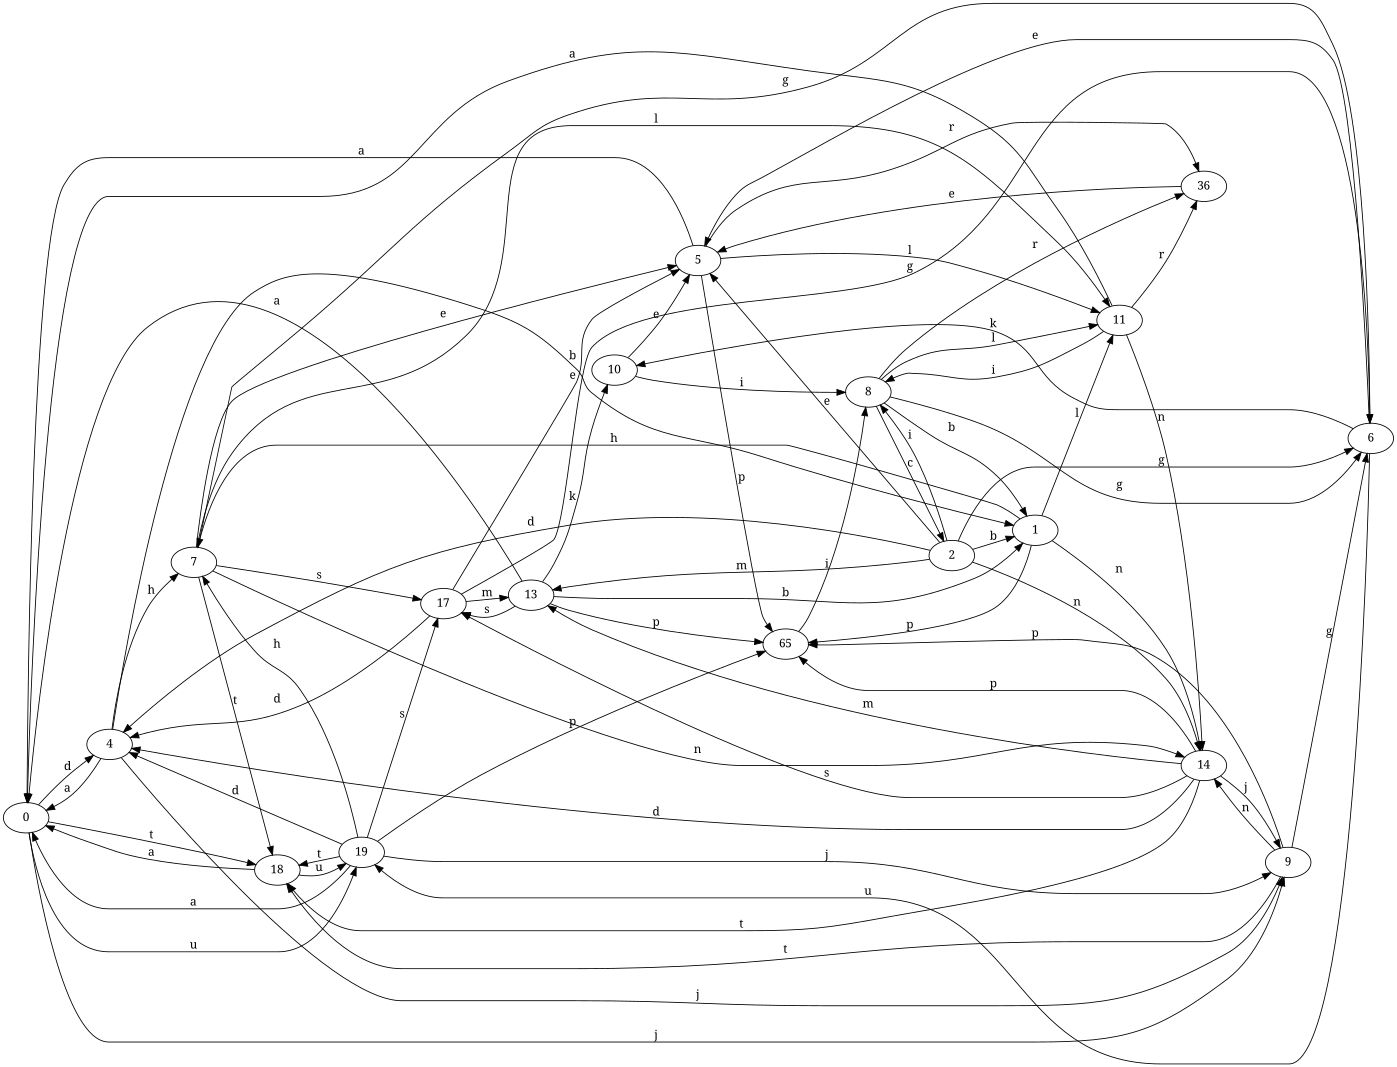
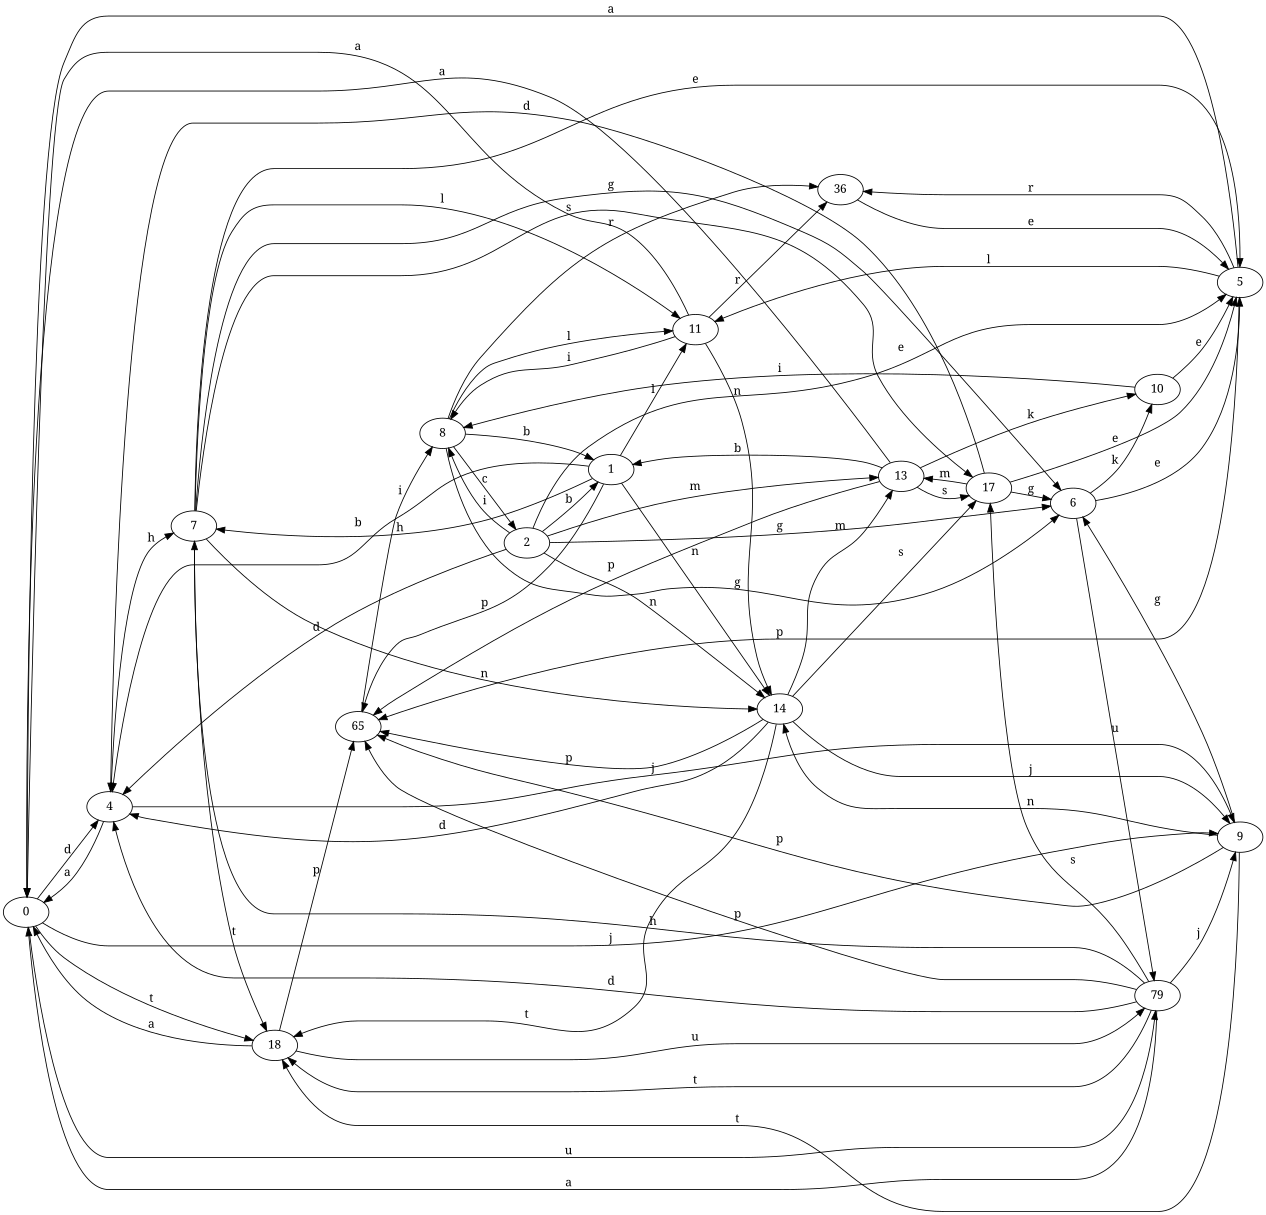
(423, 292) -> (285, 565)
(362, 852) -> (1158, 996)
none -> (316, 890)
